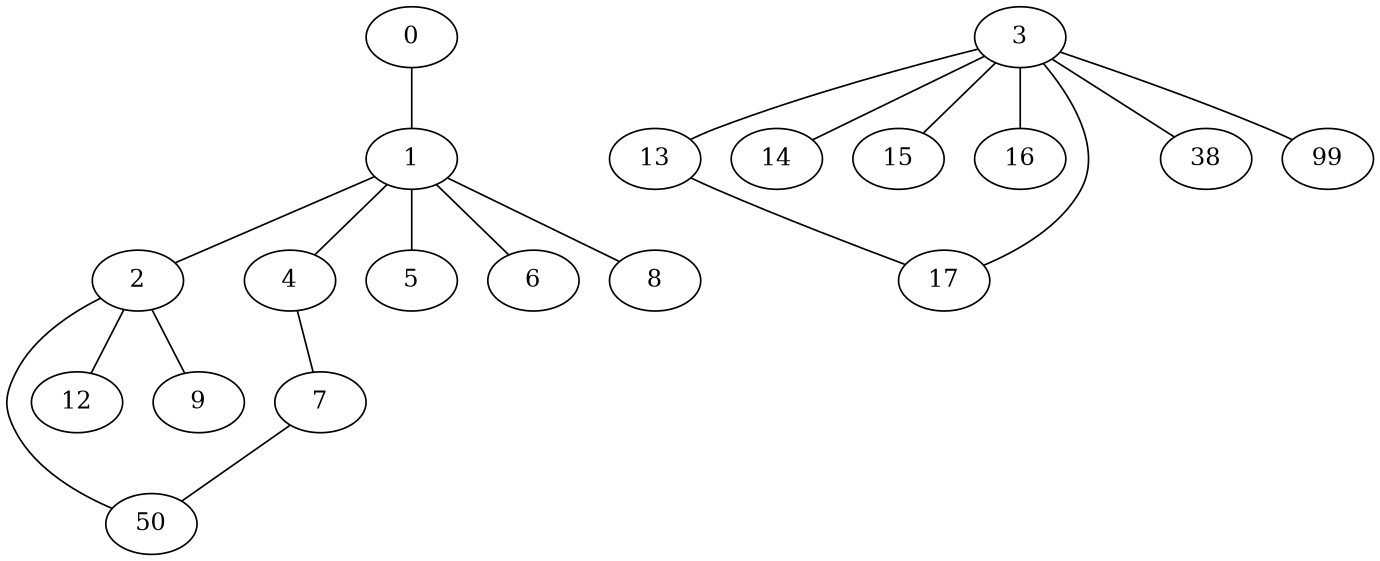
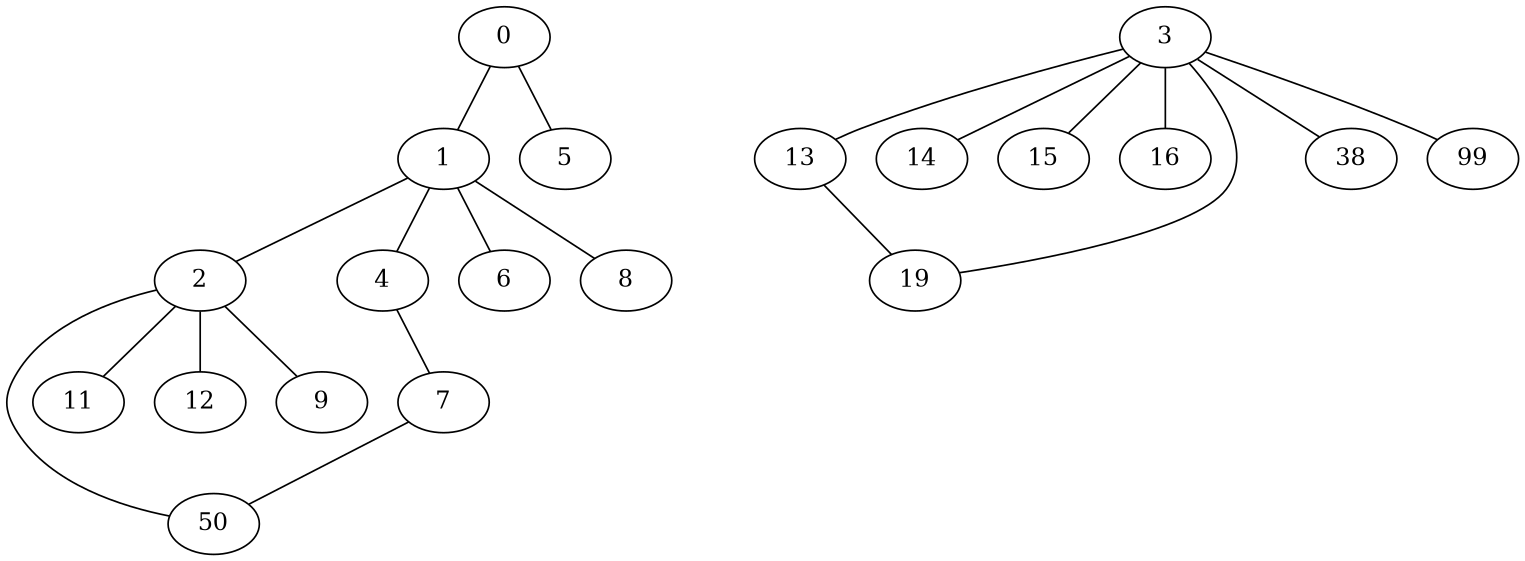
(412, 220) -> (535, 98)
(944, 281) -> (915, 281)
none -> (78, 402)
